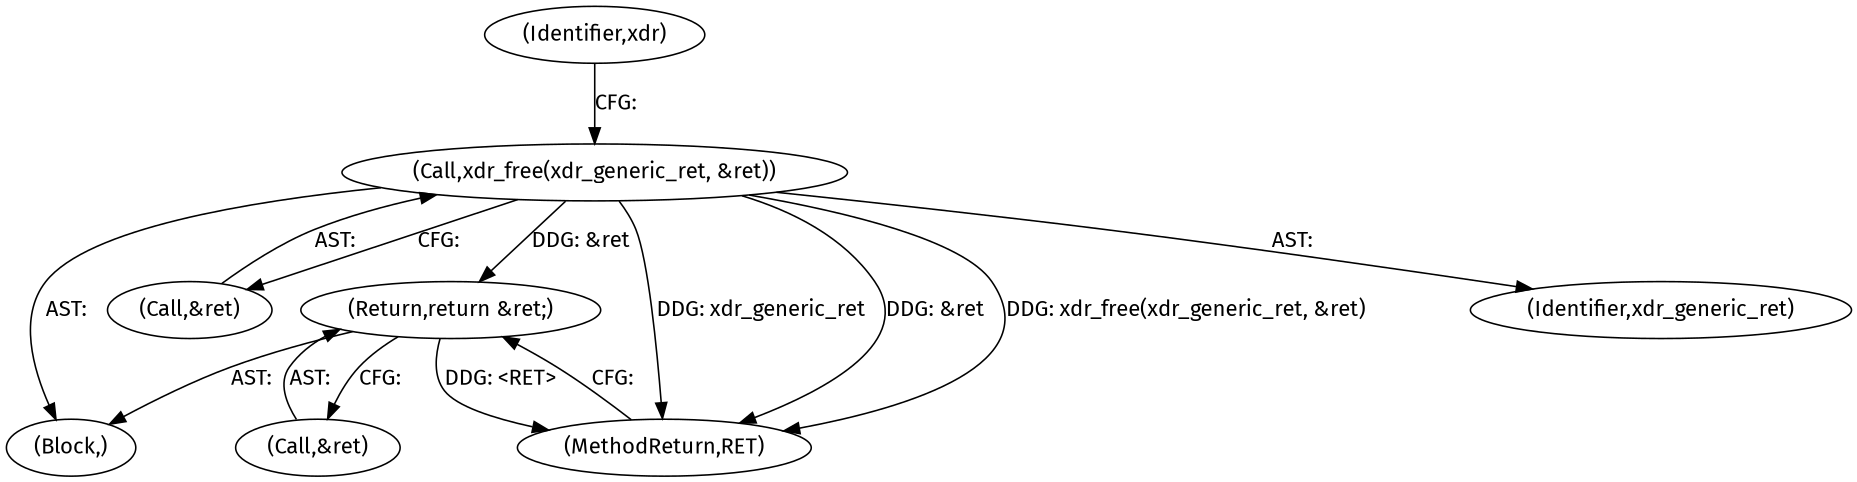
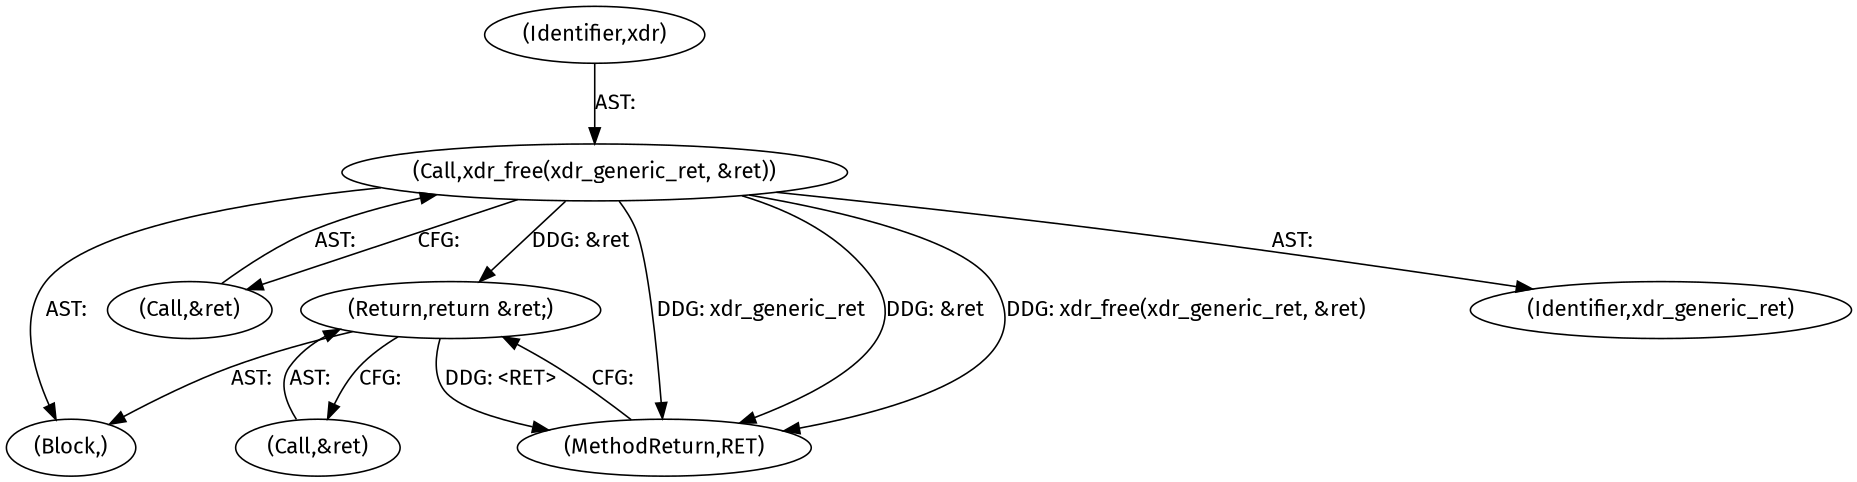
(619, 104) -> (618, 104)
